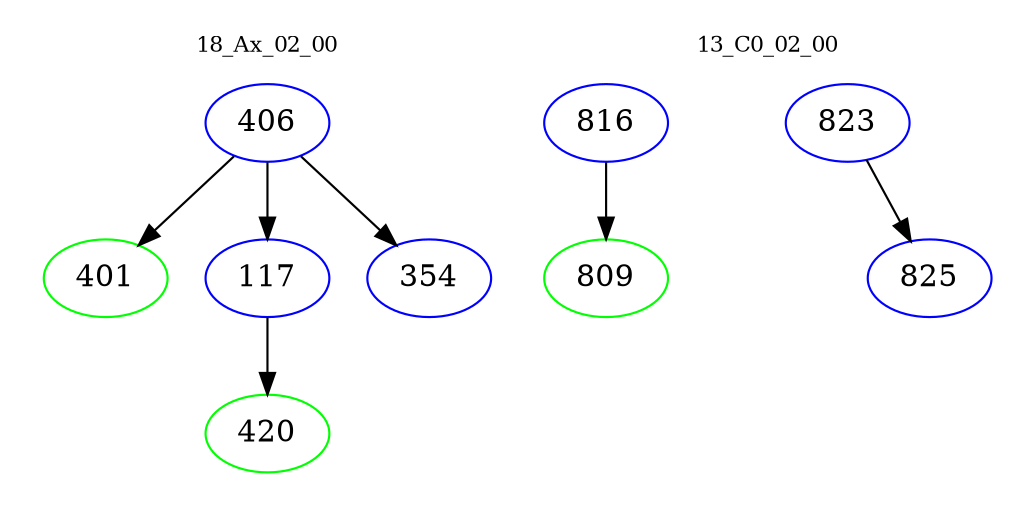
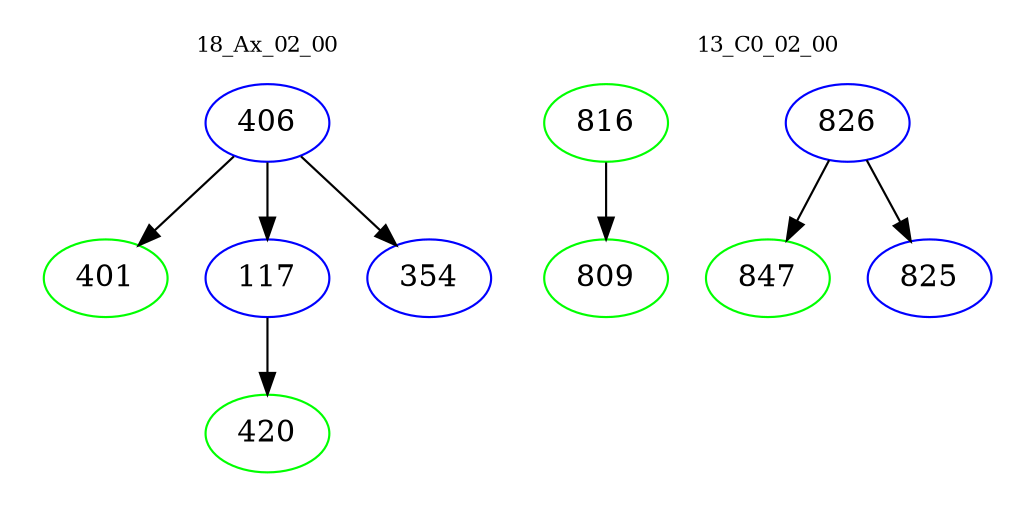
(606, 123) -> (606, 123)
(848, 123) -> (848, 123)
none -> (768, 278)
